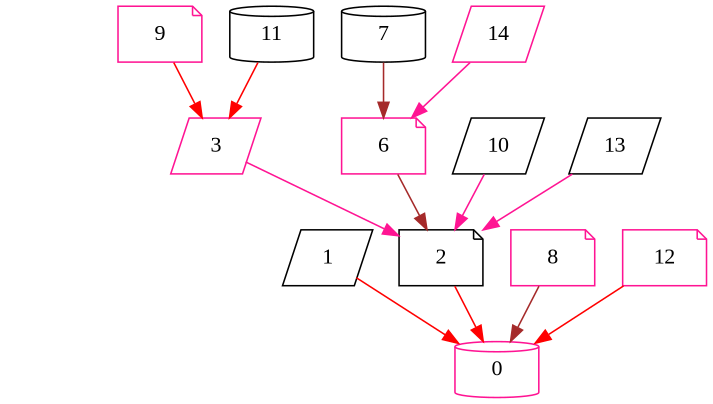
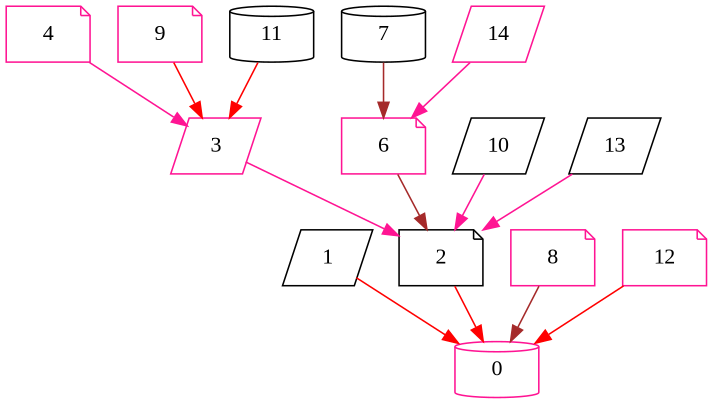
none -> (48, 34)
